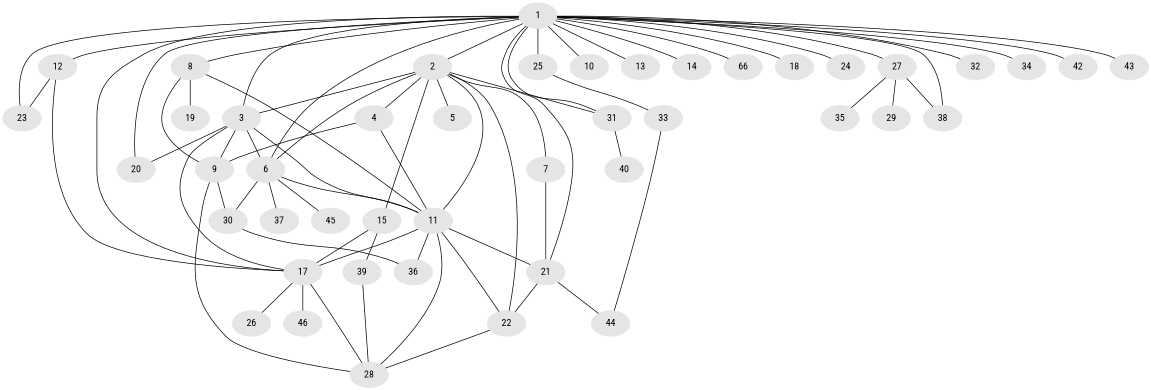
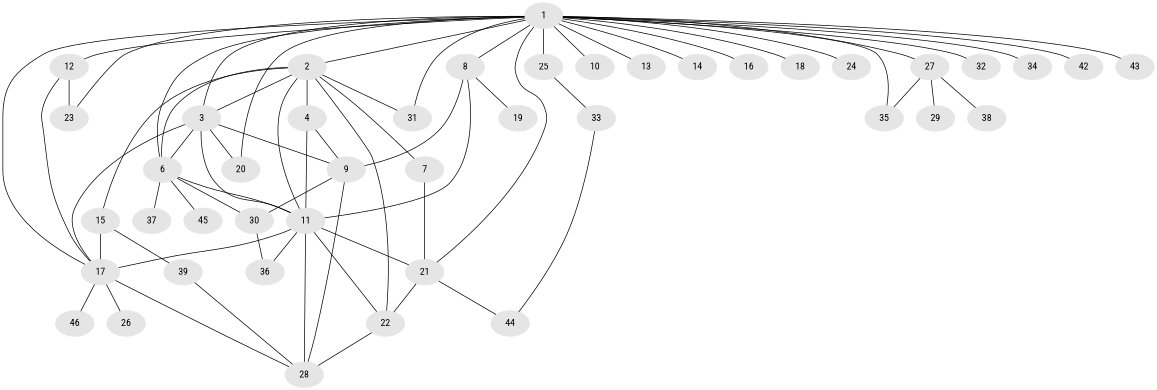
(769, 29) -> (748, 30)
(743, 67) -> (749, 67)
(452, 118) -> none
(624, 170) -> none
